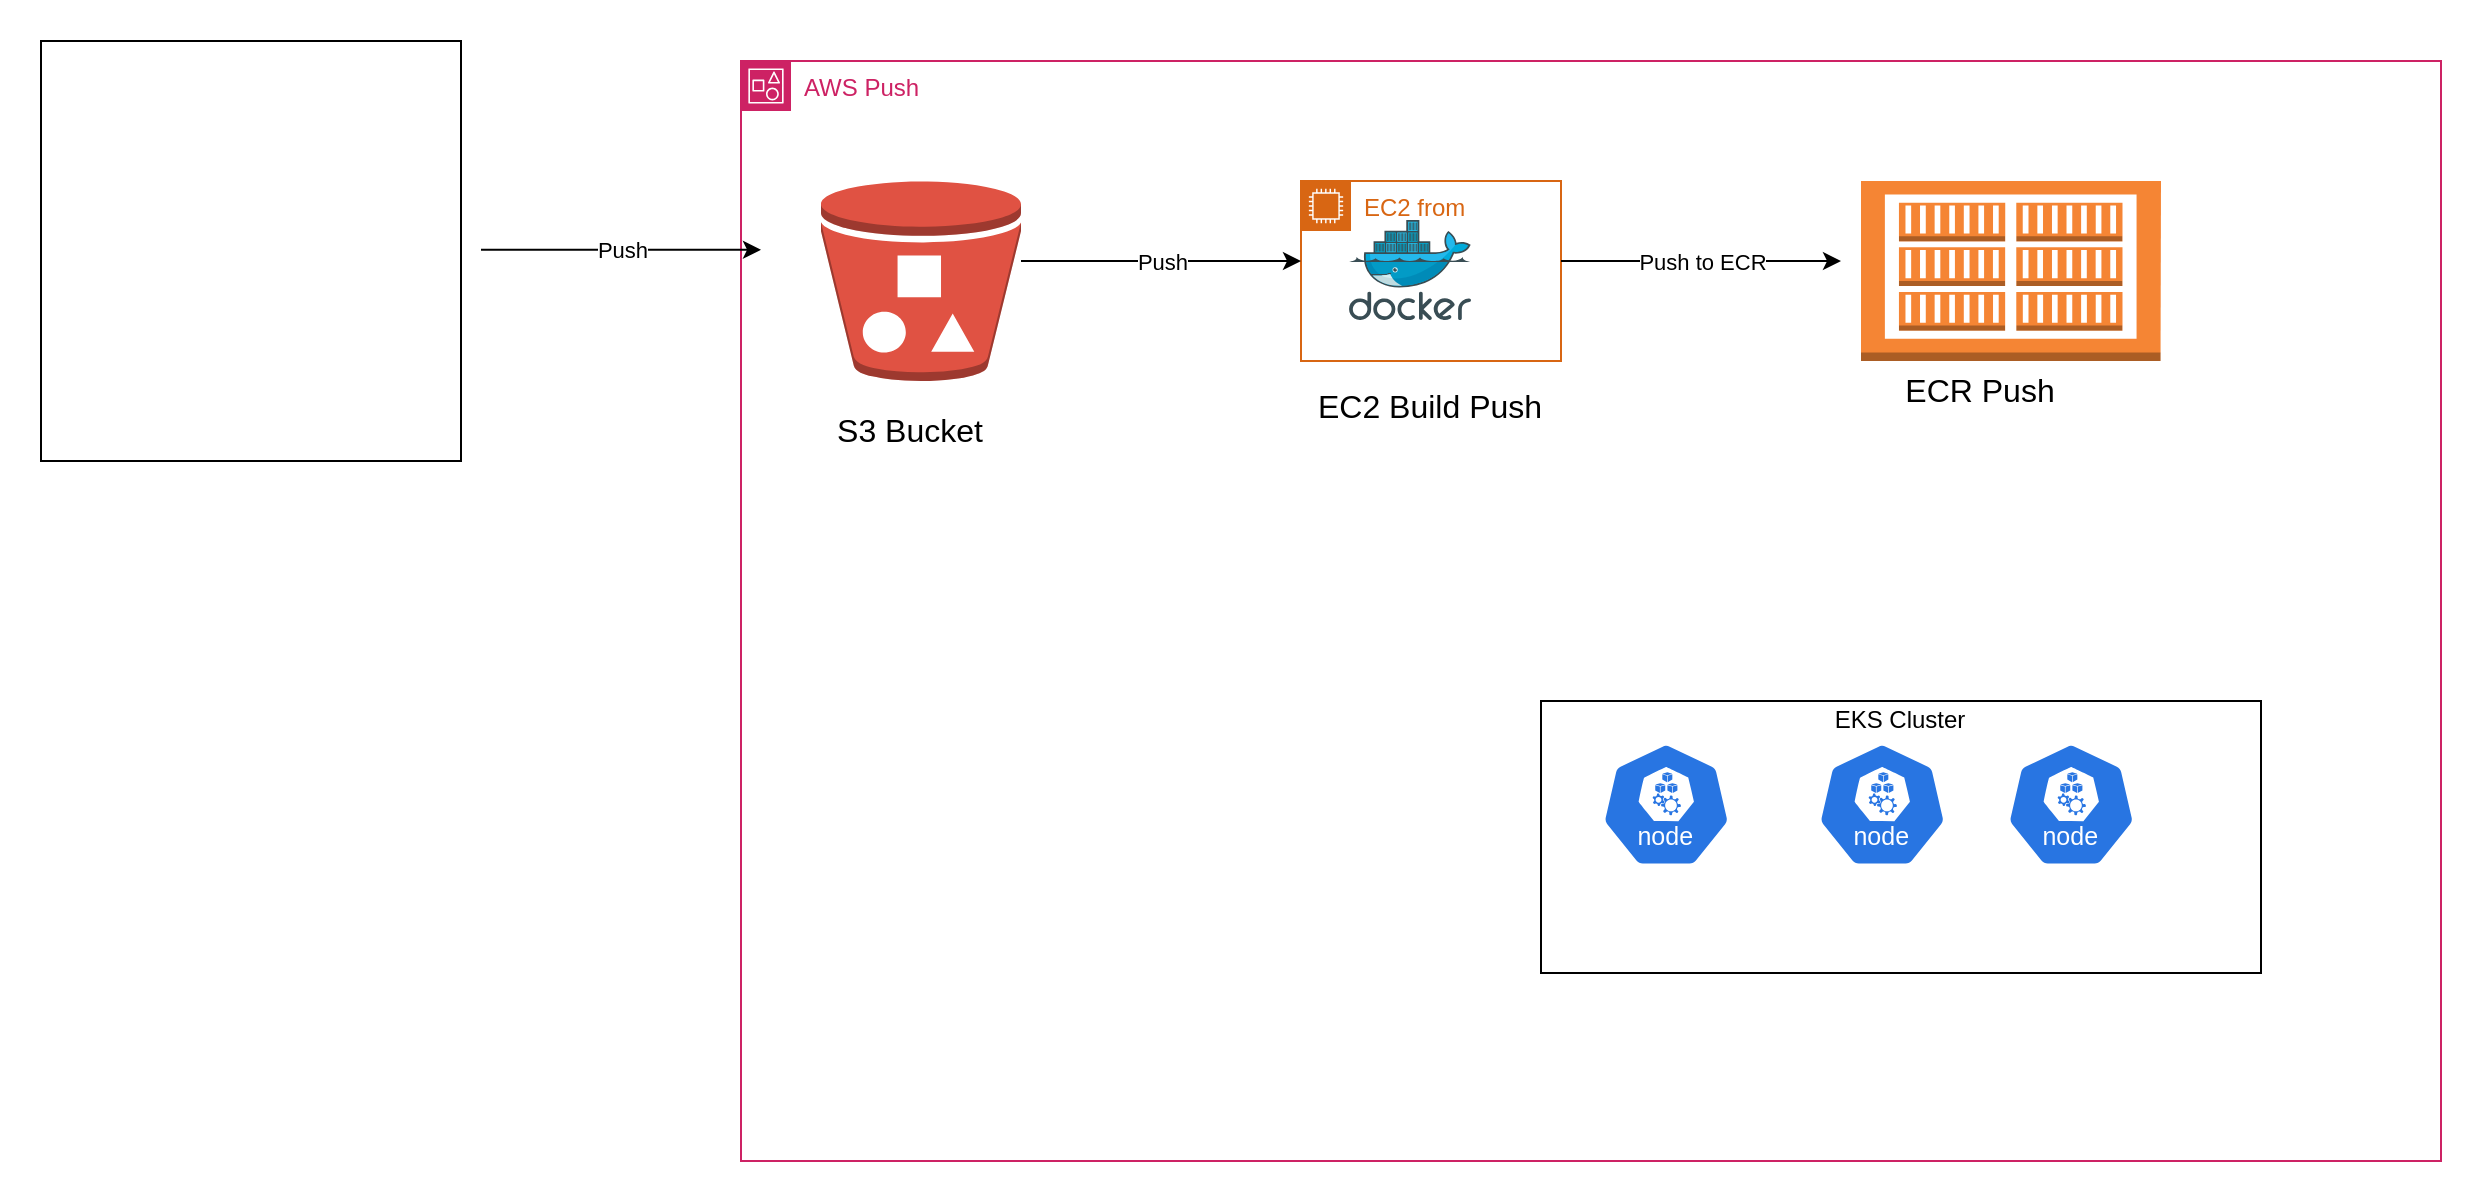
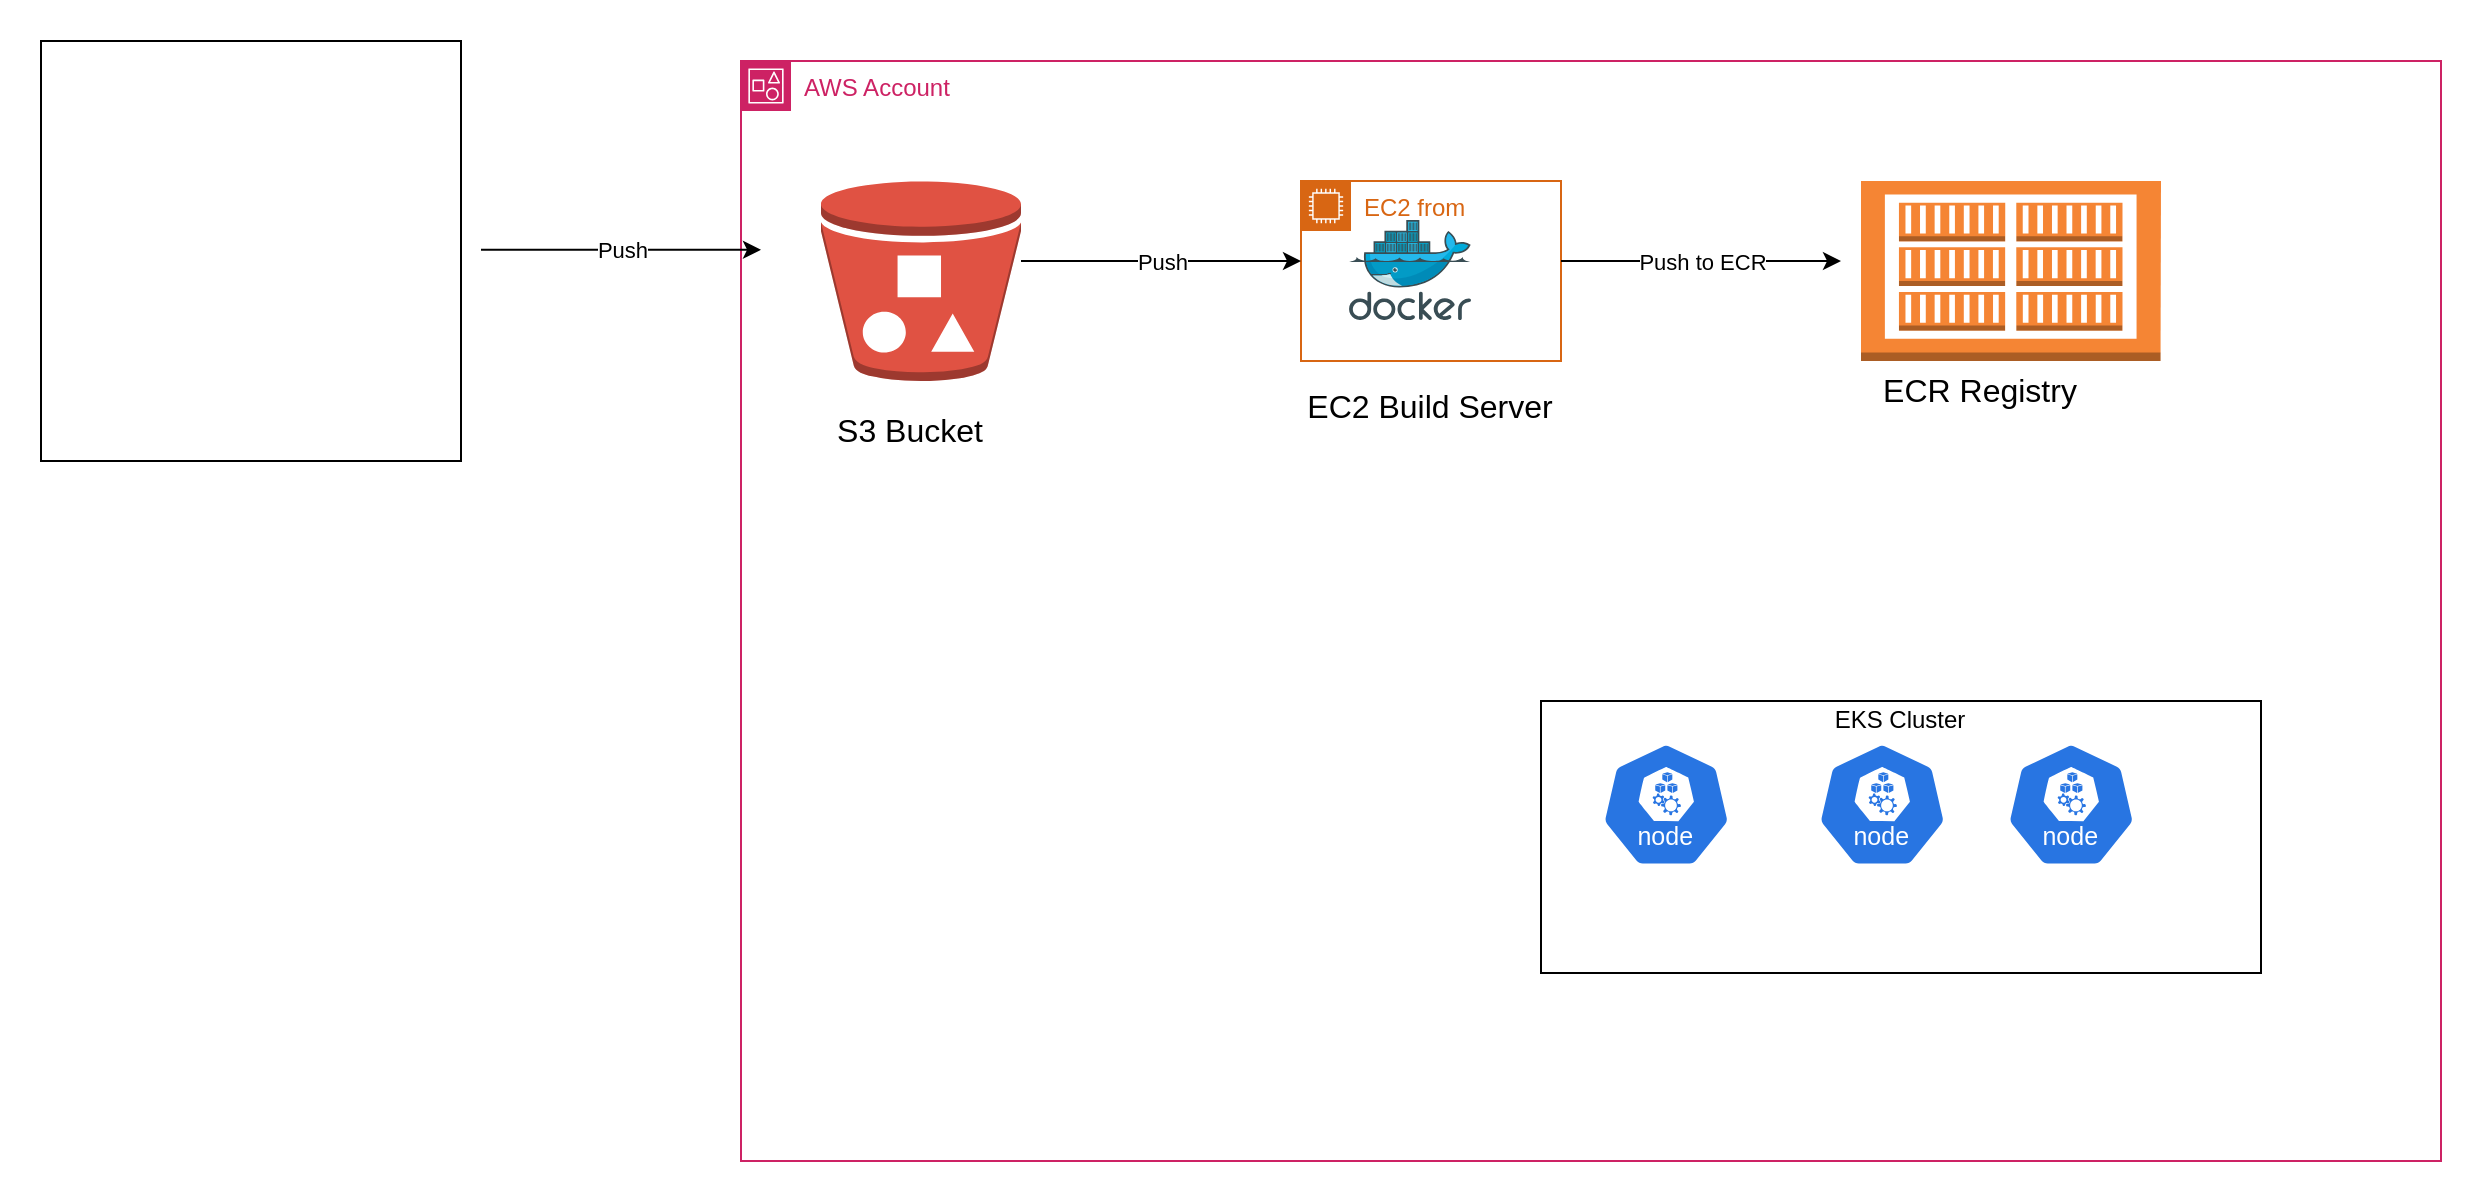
(856, 89) -> (876, 89)
(1981, 391) -> (1981, 391)
(1431, 407) -> (1431, 407)
